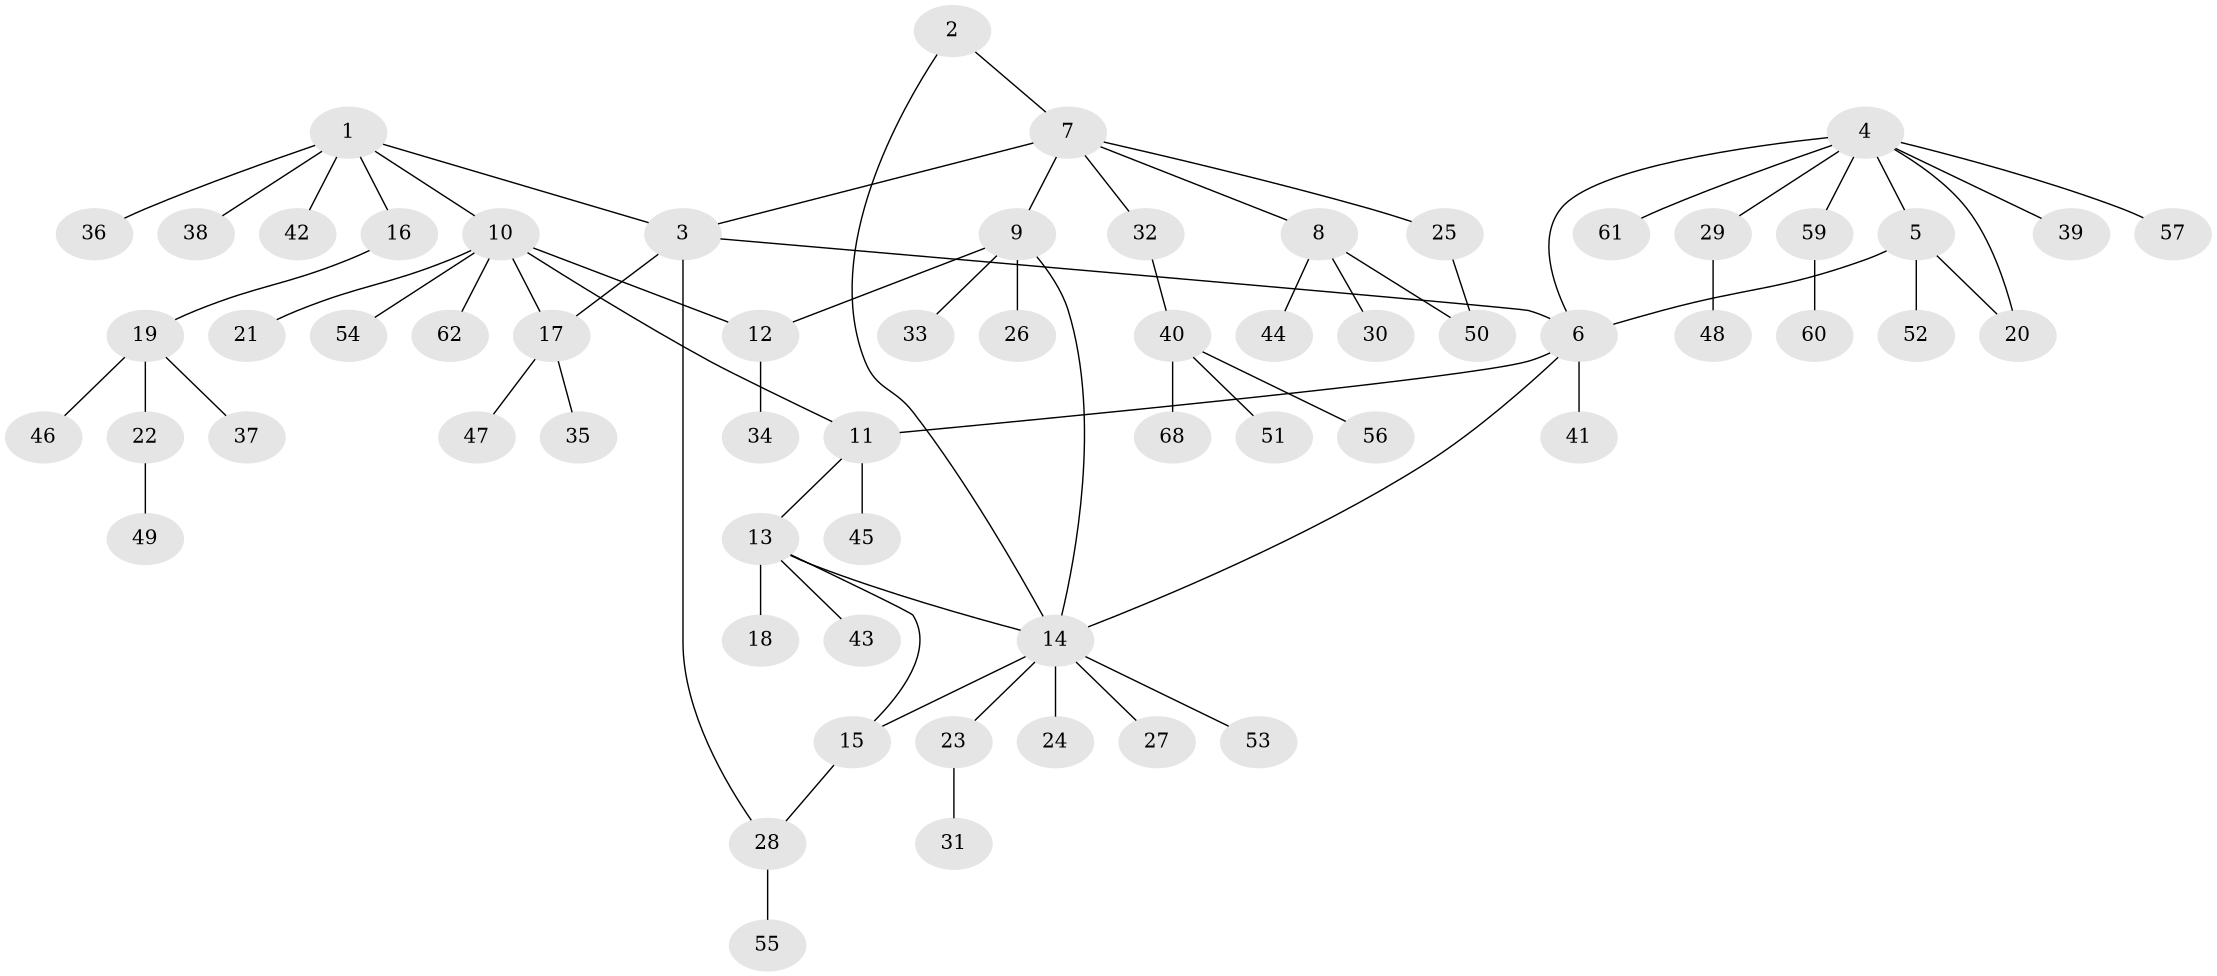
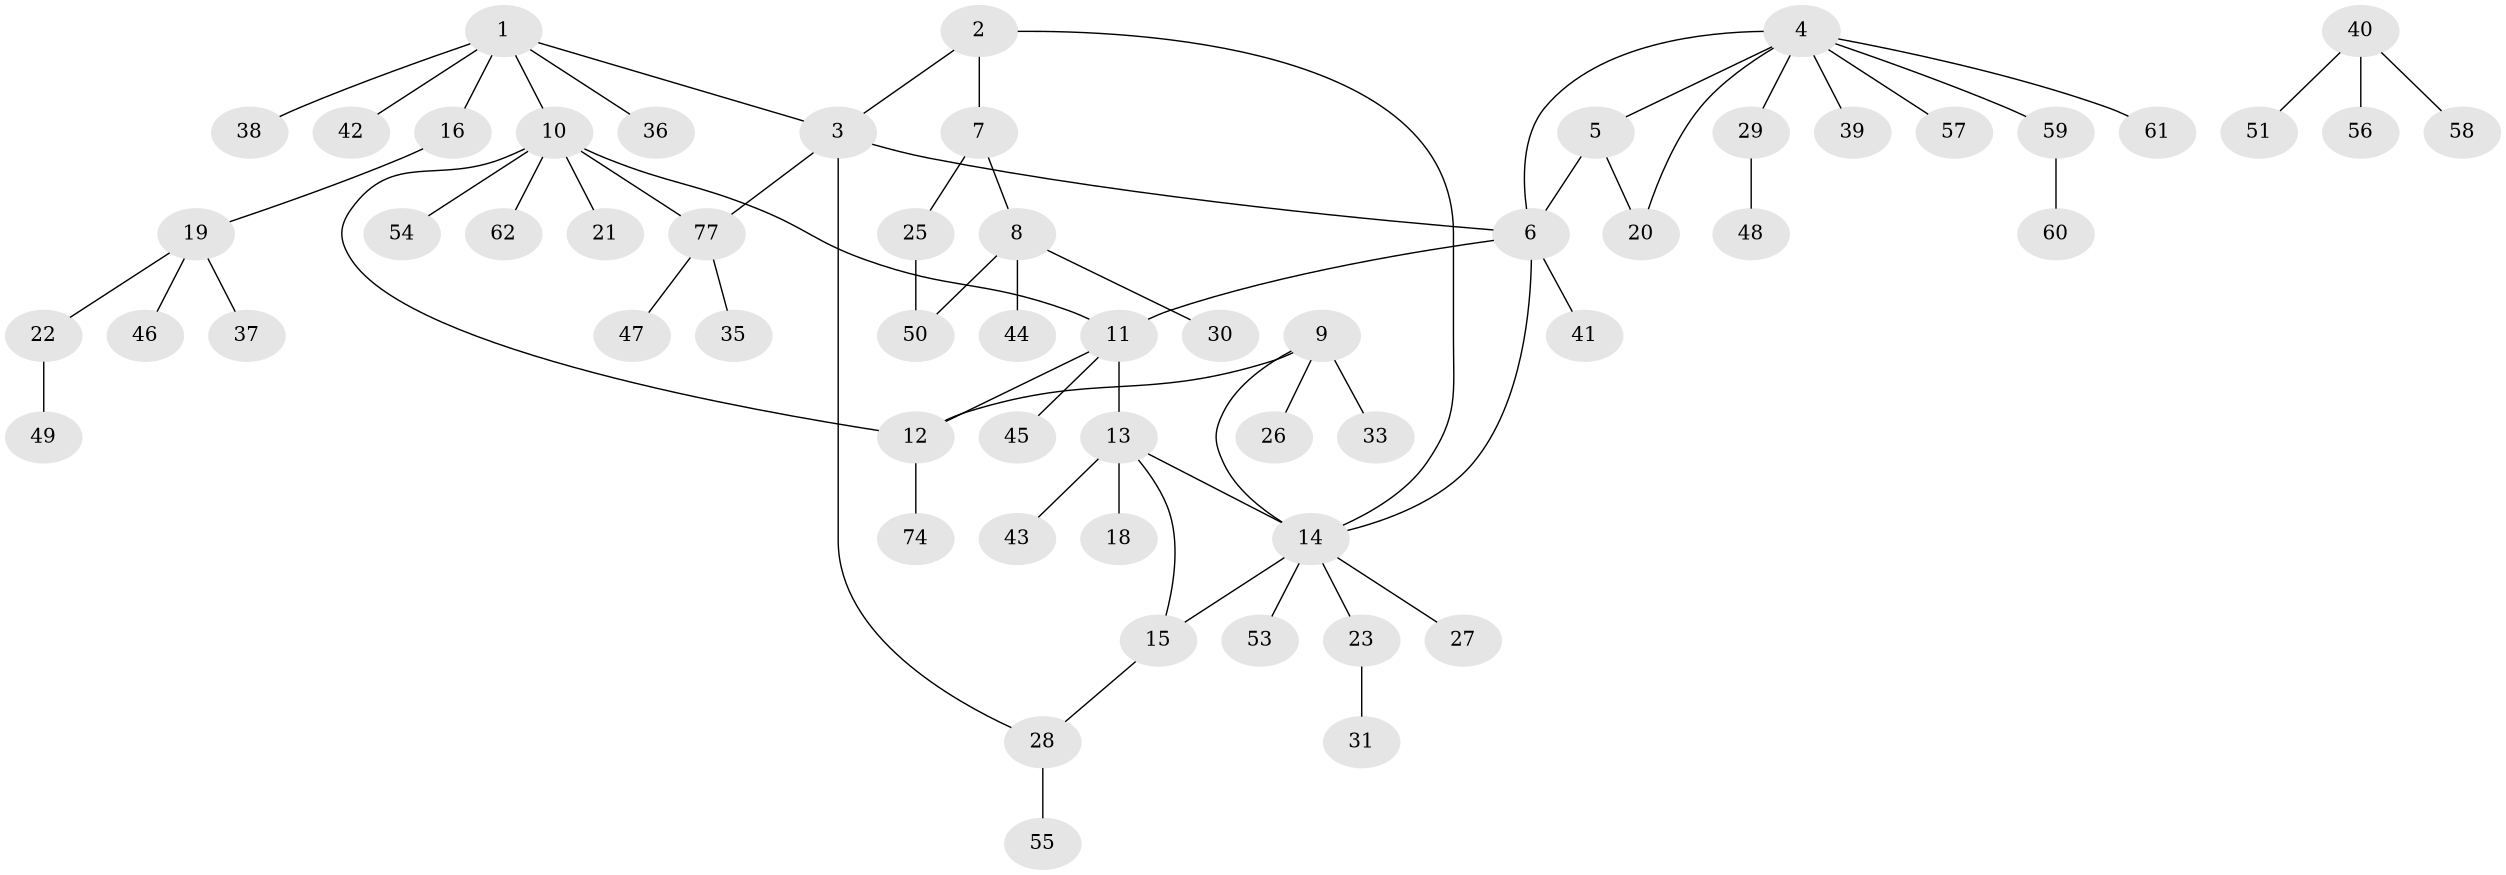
(884, 181) -> (909, 82)
(1043, 184) -> none
(1146, 234) -> none
(552, 336) -> (707, 234)
(1916, 336) -> none
none -> (1017, 387)
(761, 437) -> (916, 539)
(1173, 437) -> (2462, 133)
(1056, 742) -> none
